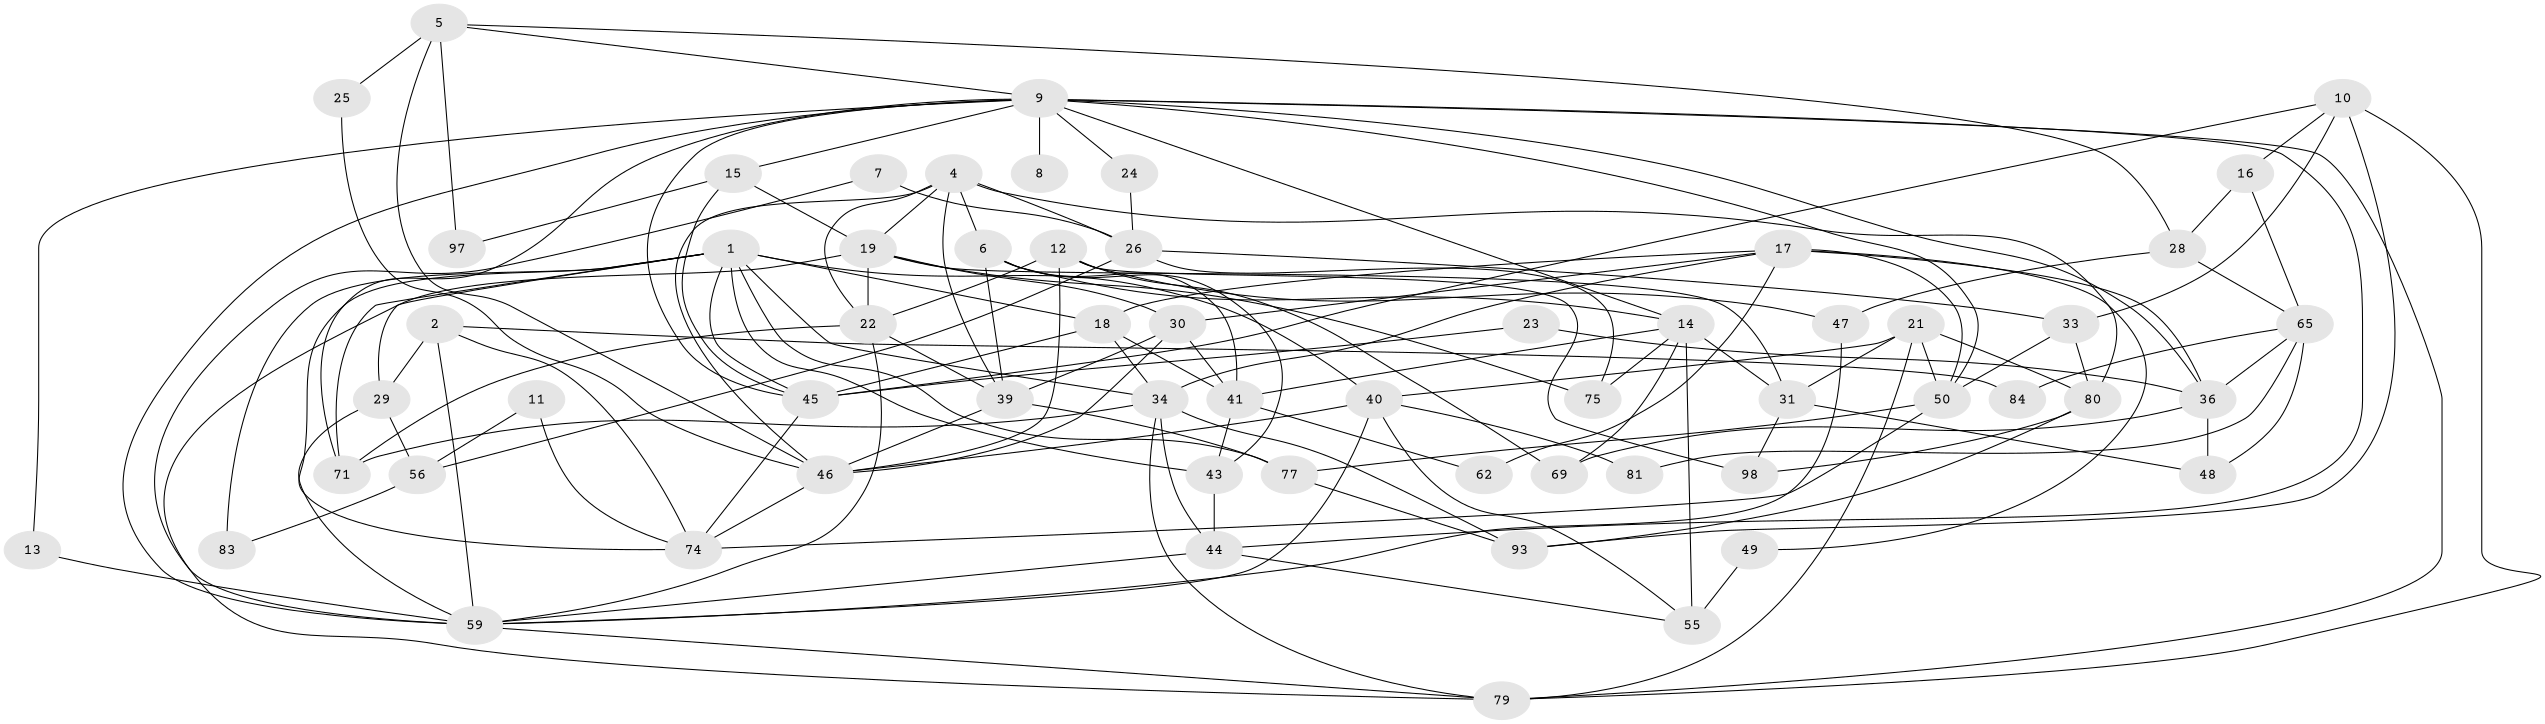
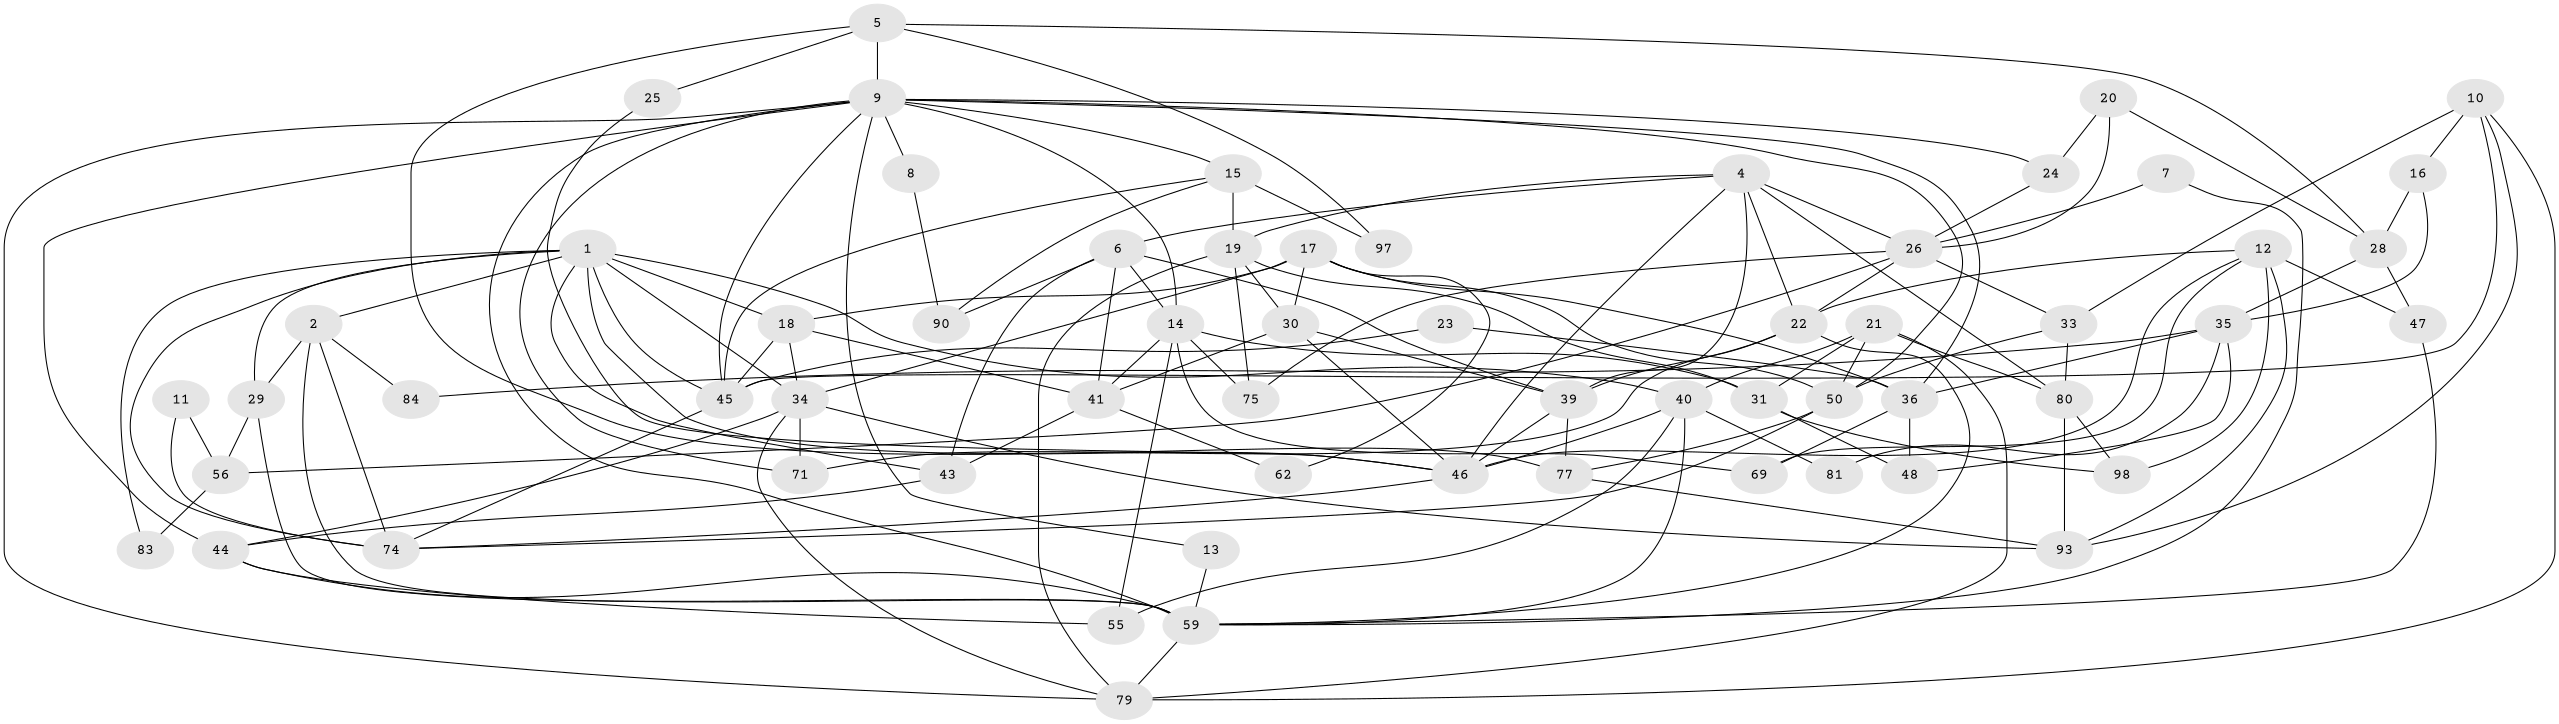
none -> (2108, 98)
(868, 287) -> (1856, 287)
(387, 303) -> (451, 287)
none -> (941, 324)
(2305, 324) -> (2223, 324)
none -> (2244, 440)
(1750, 550) -> none
